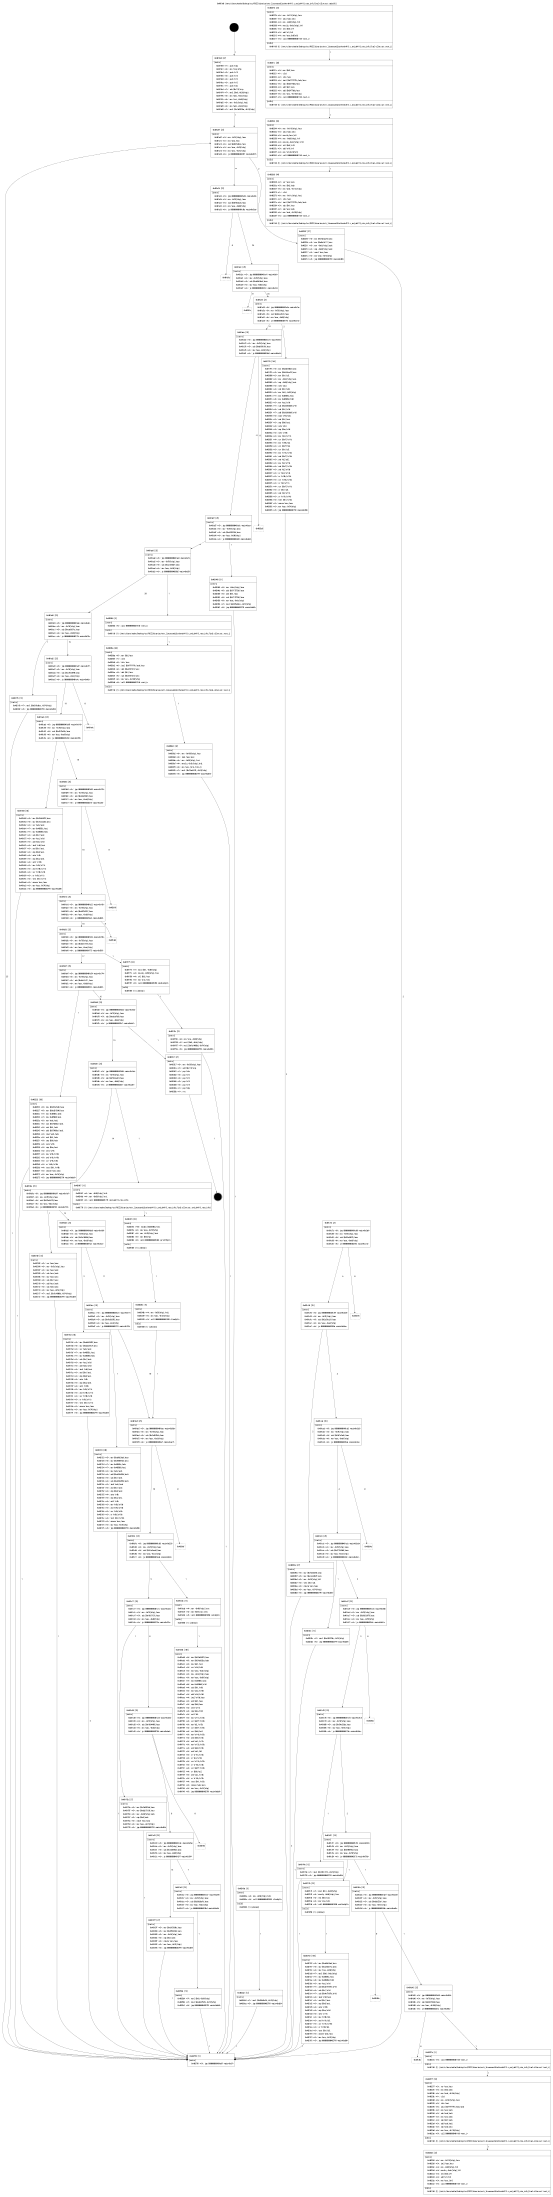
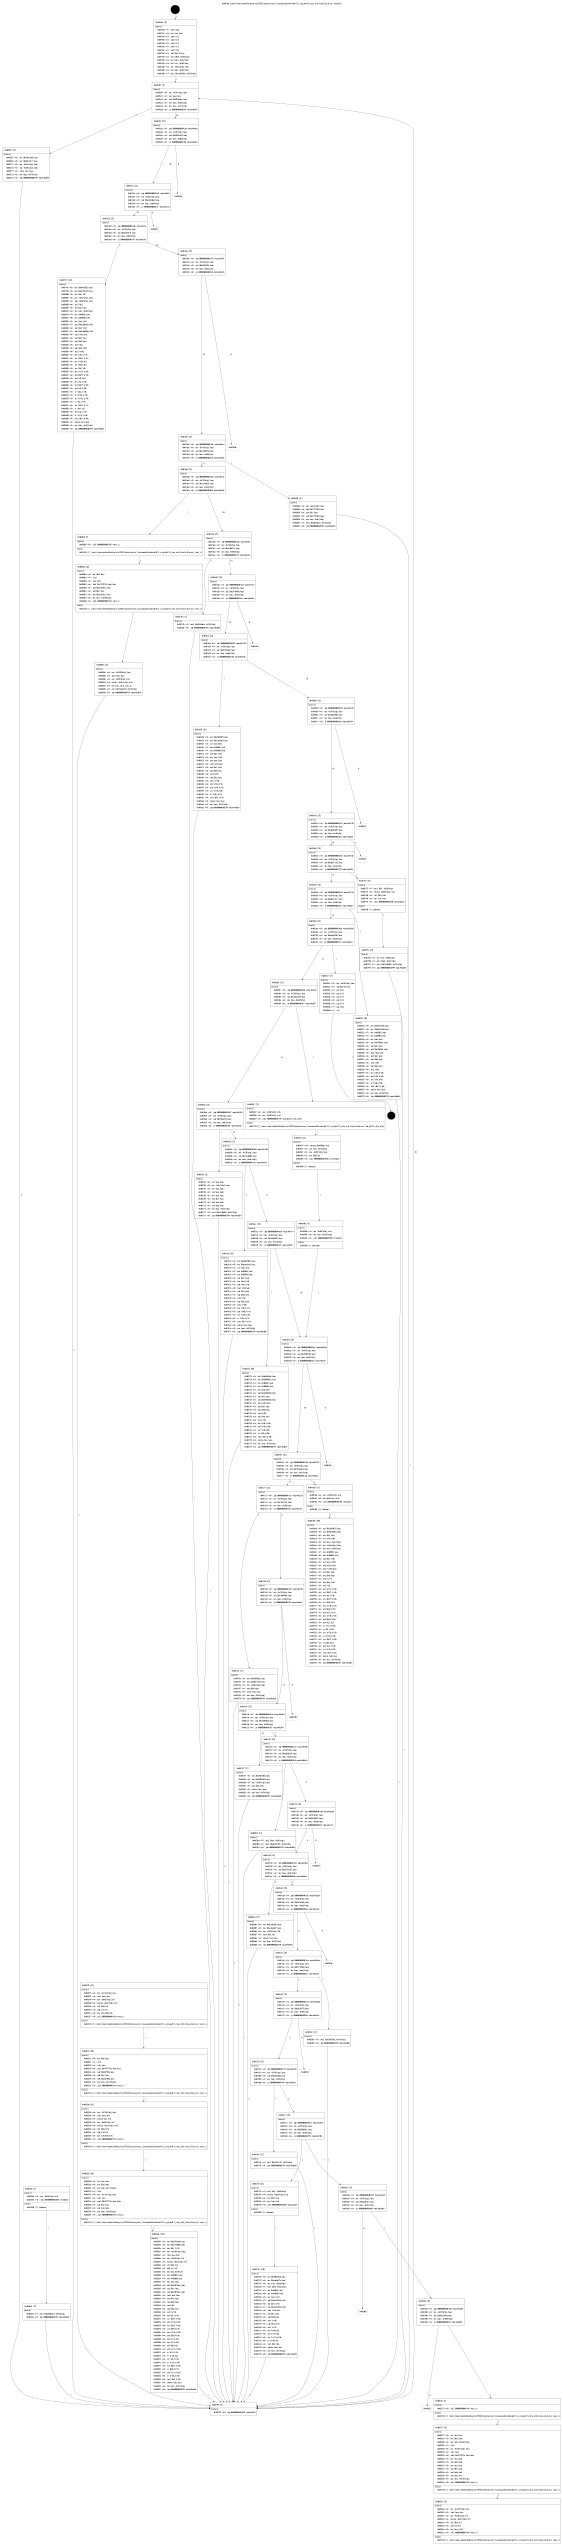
none -> (298, 1782)
none -> (174, 2312)
